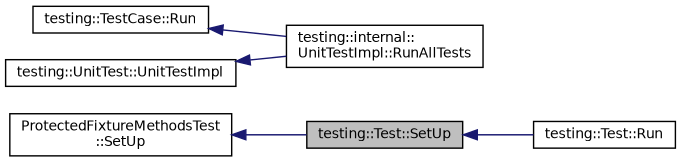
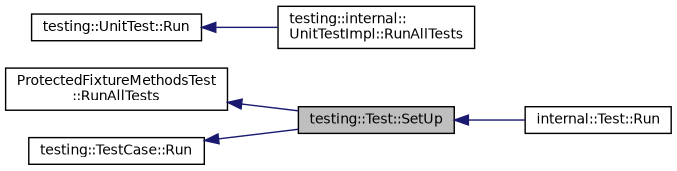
(255, 33) -> (258, 134)
(121, 73) -> (117, 27)
(121, 135) -> (117, 89)
(604, 135) -> (598, 120)
